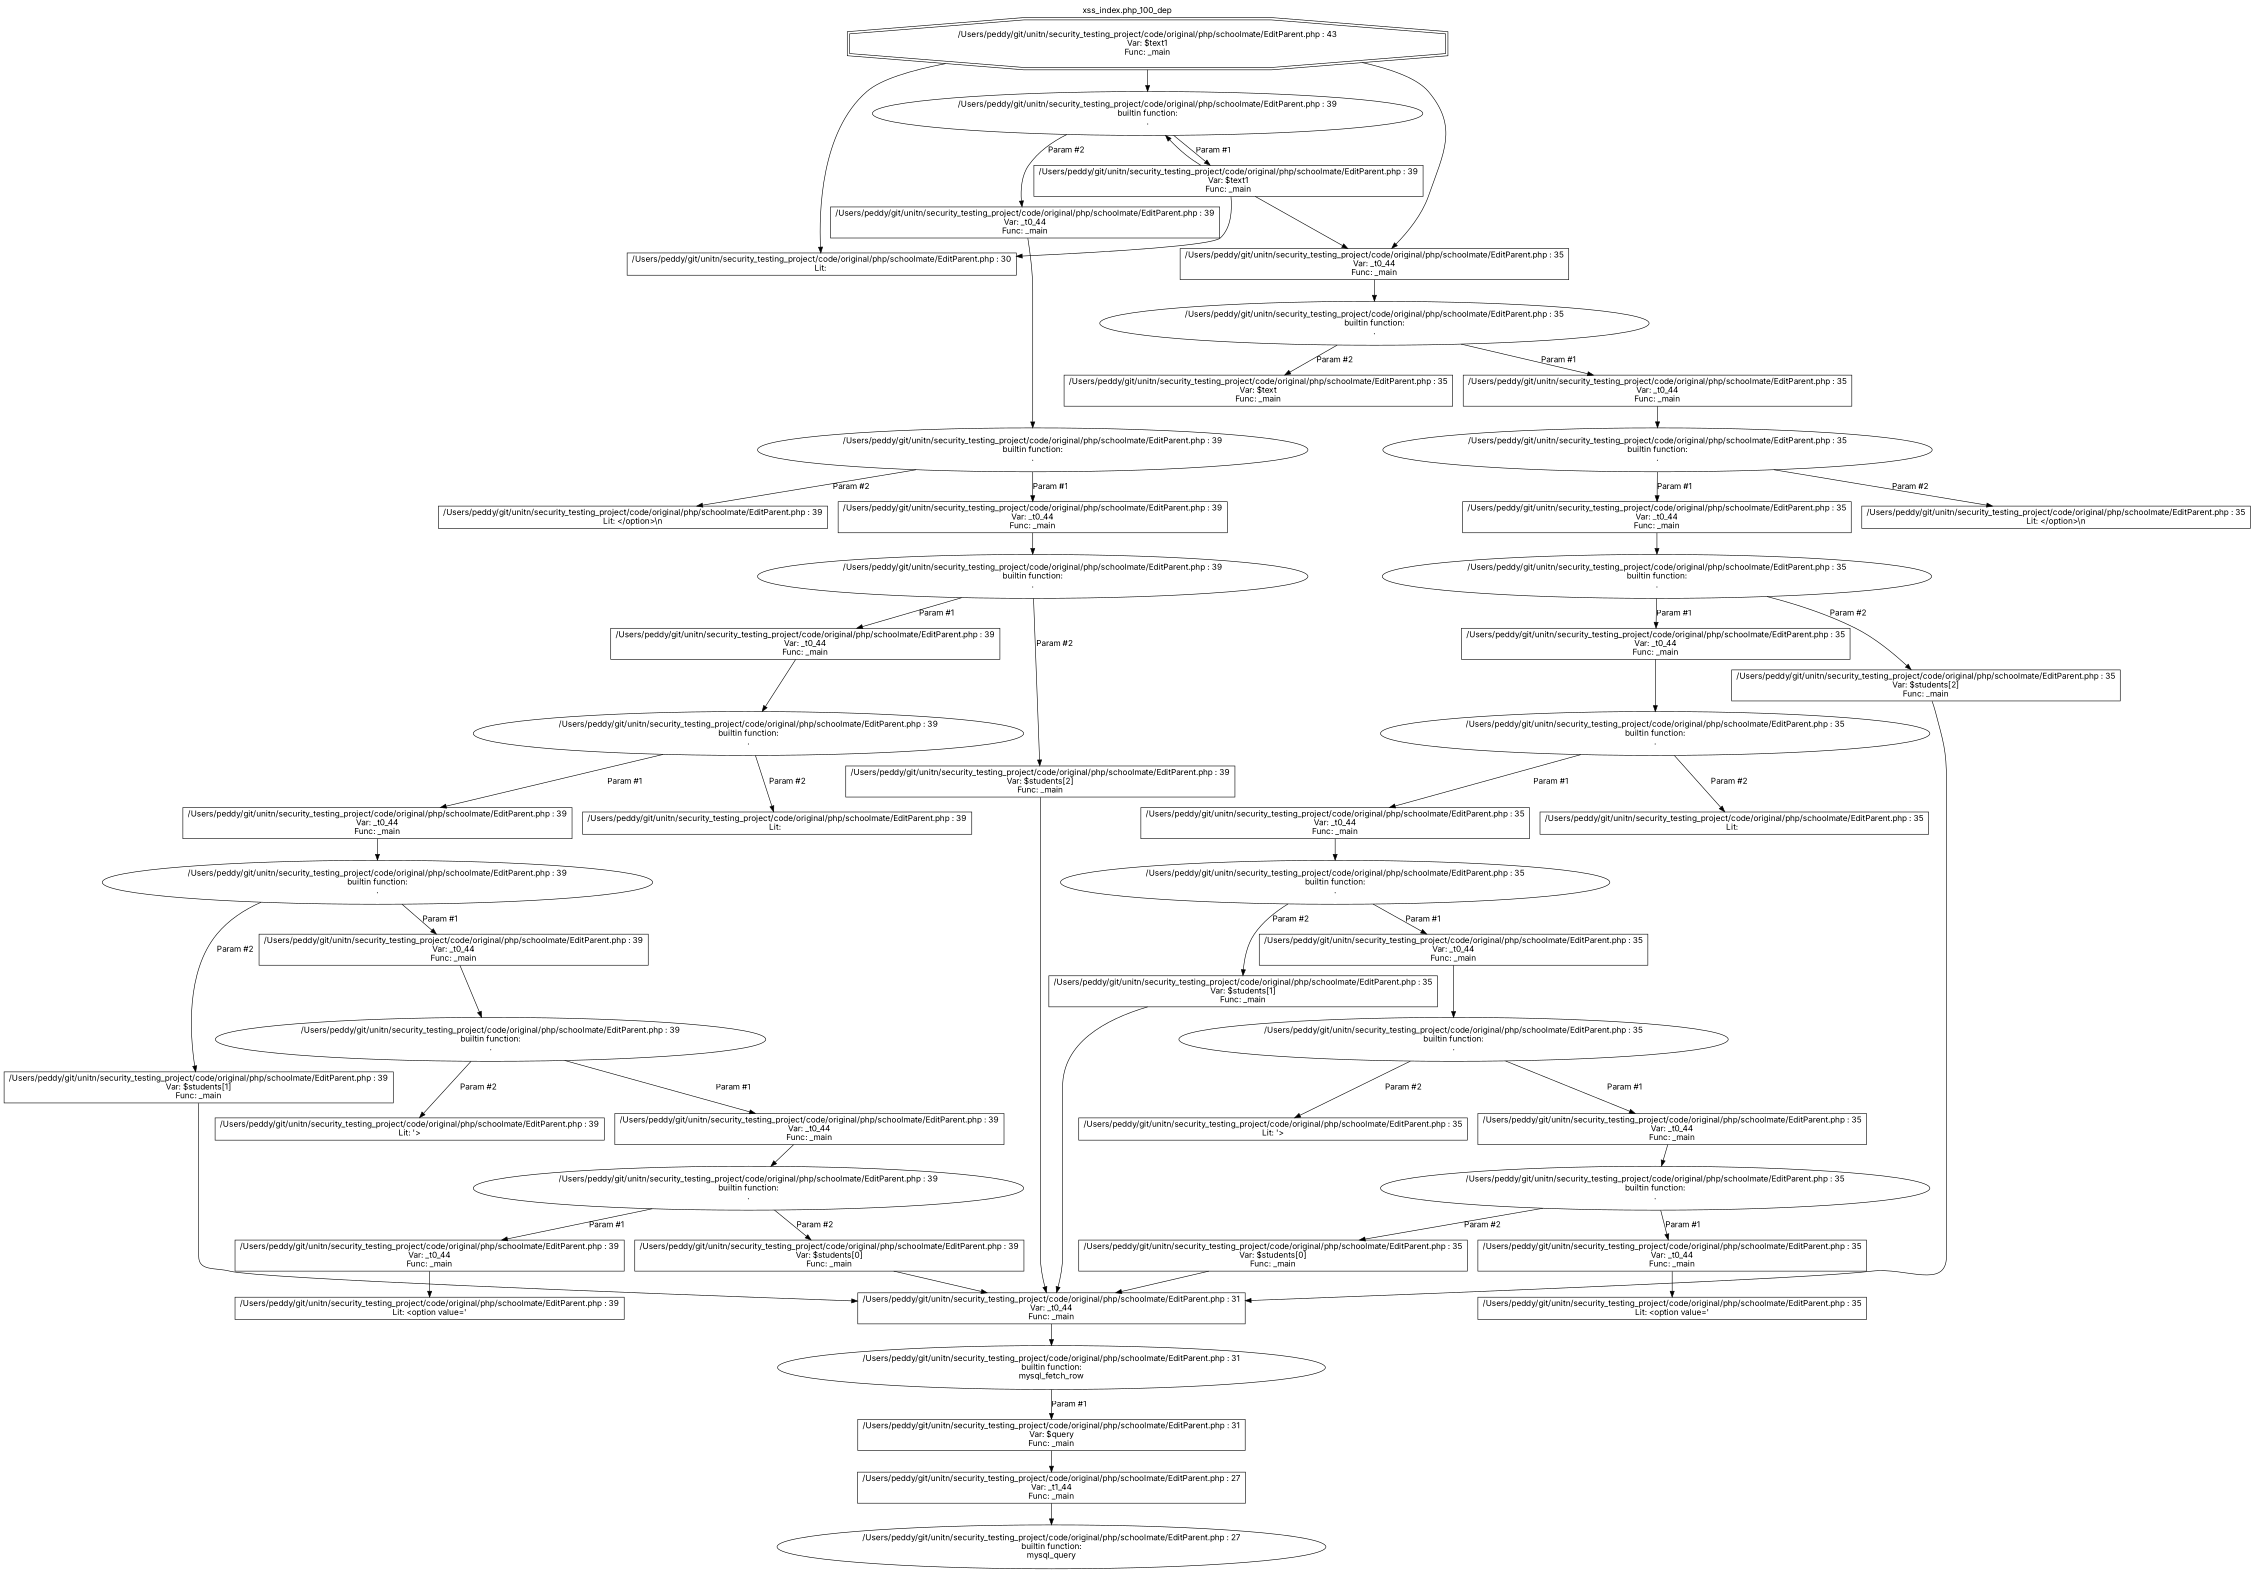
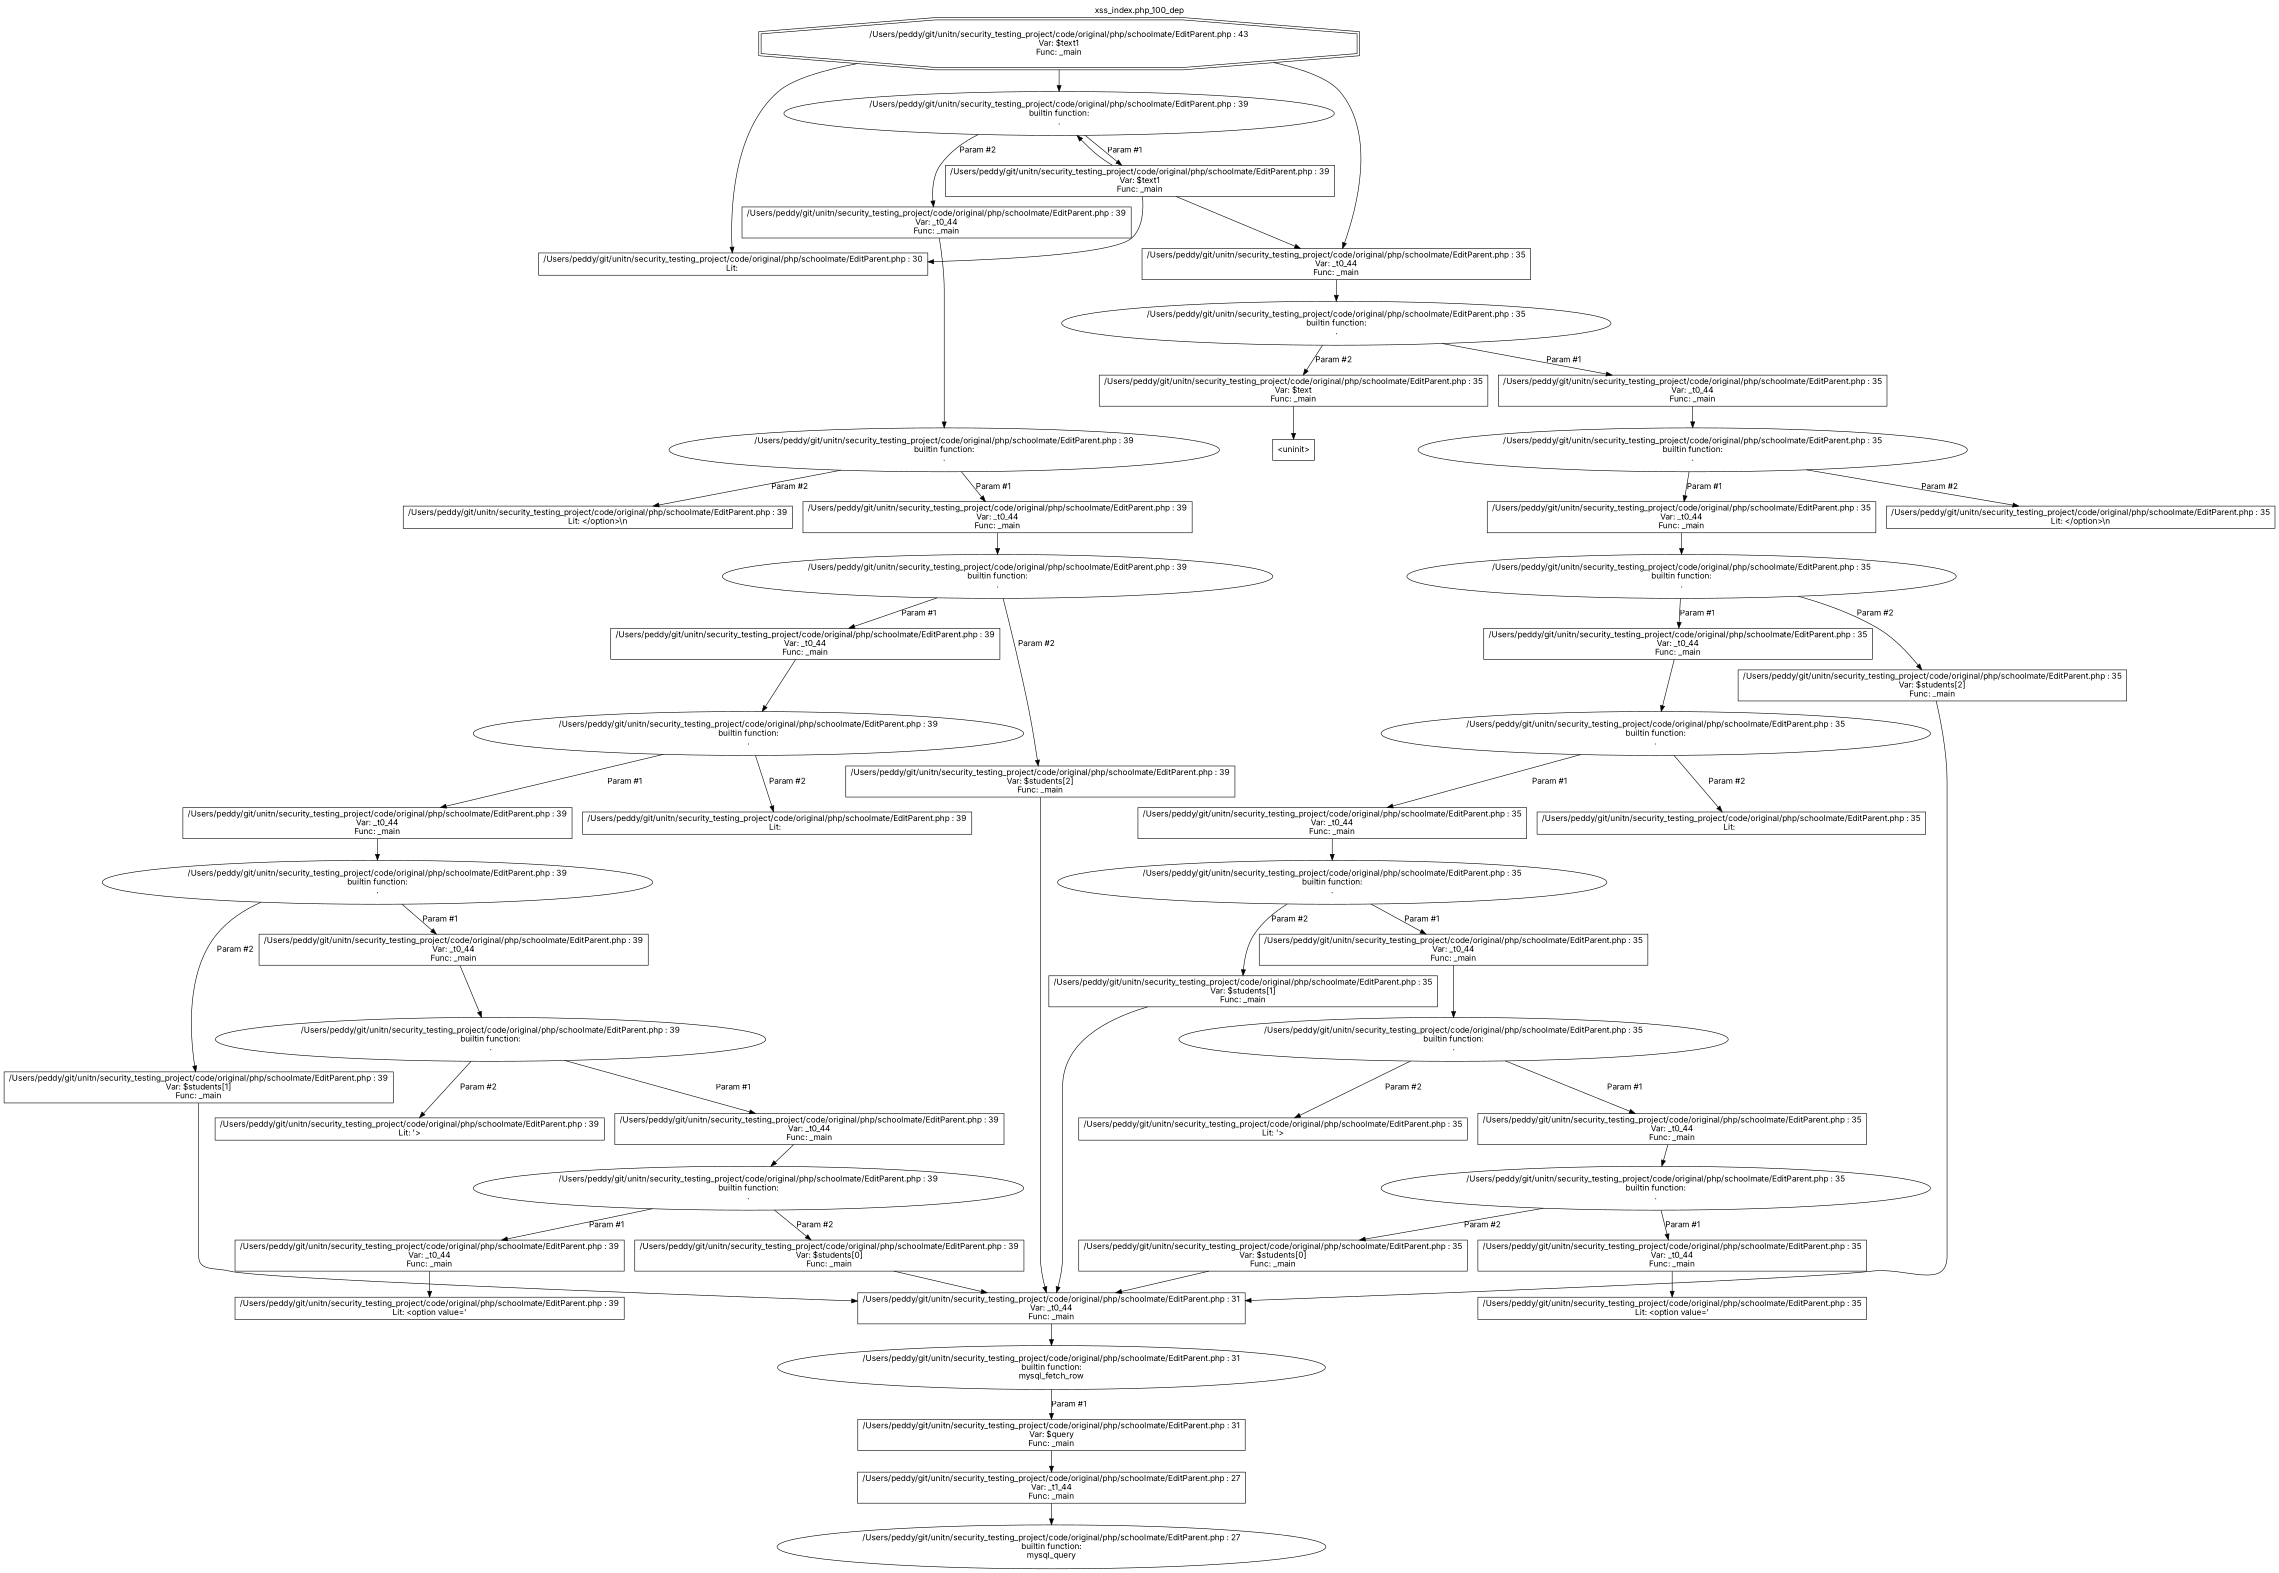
none -> (1294, 450)
